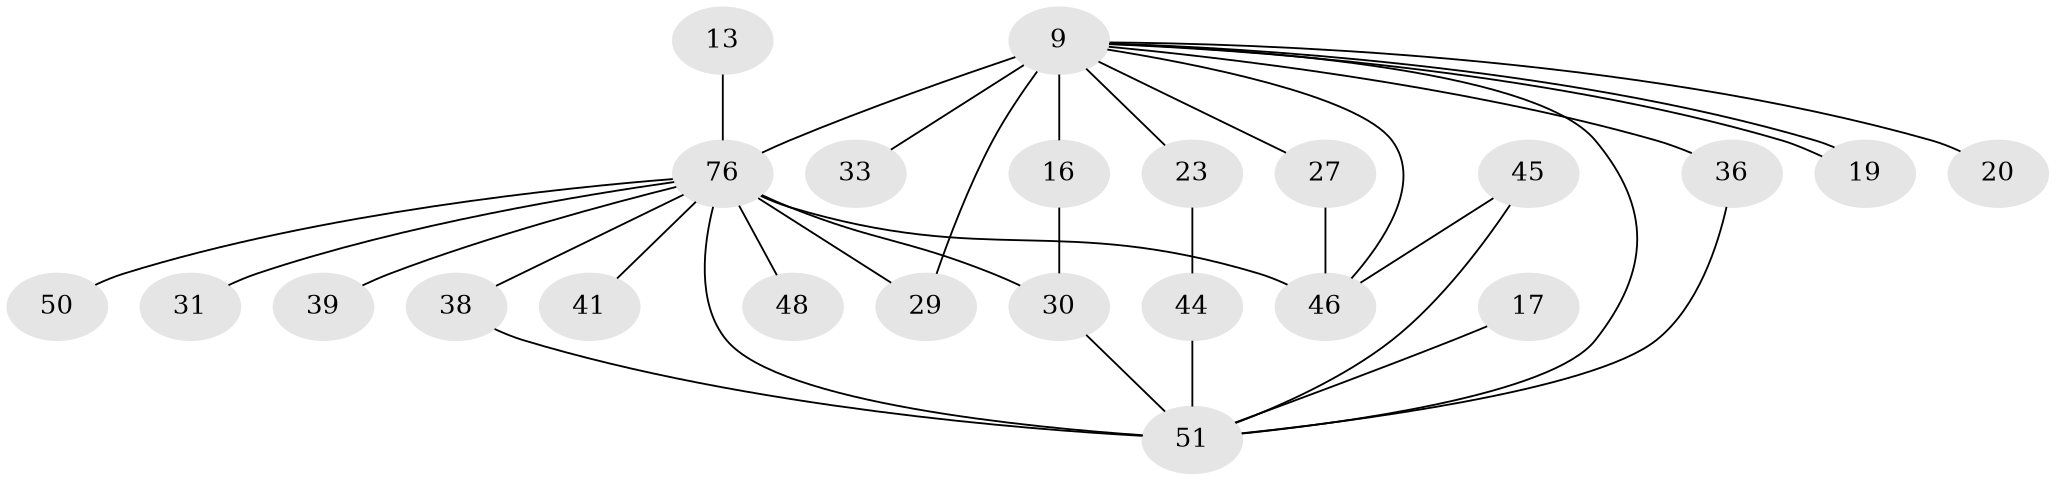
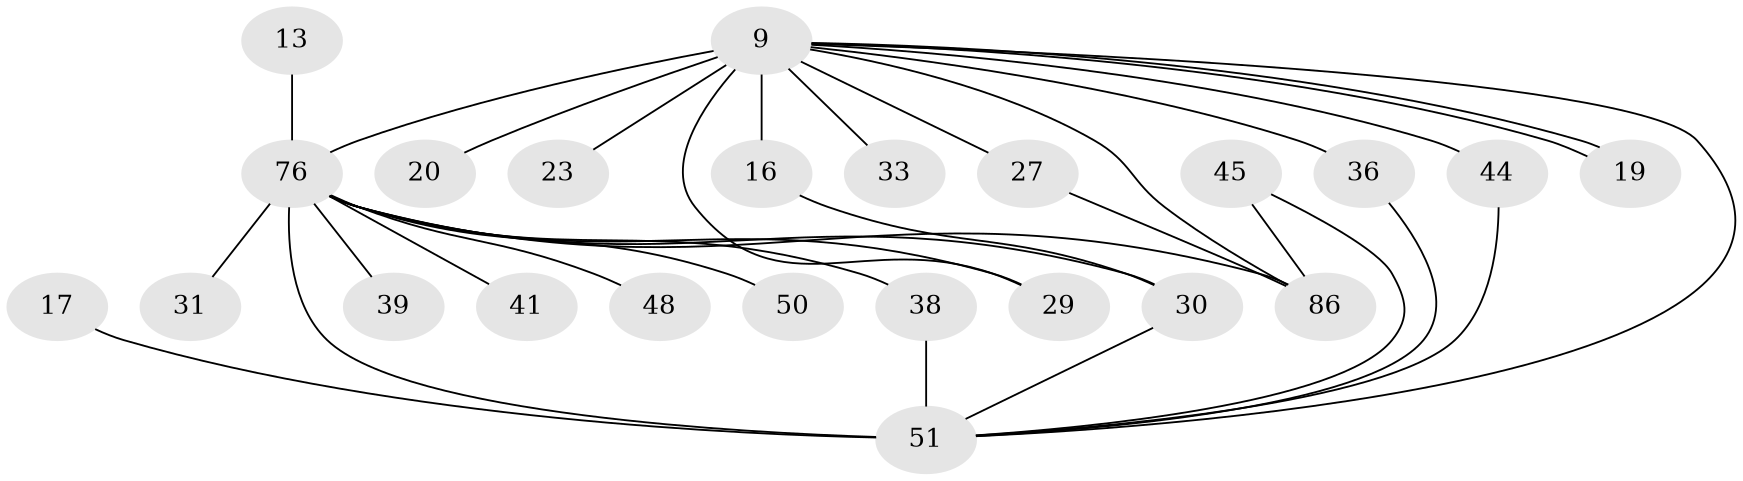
(1192, 241) -> (1139, 78)
(1325, 307) -> (1325, 307)
